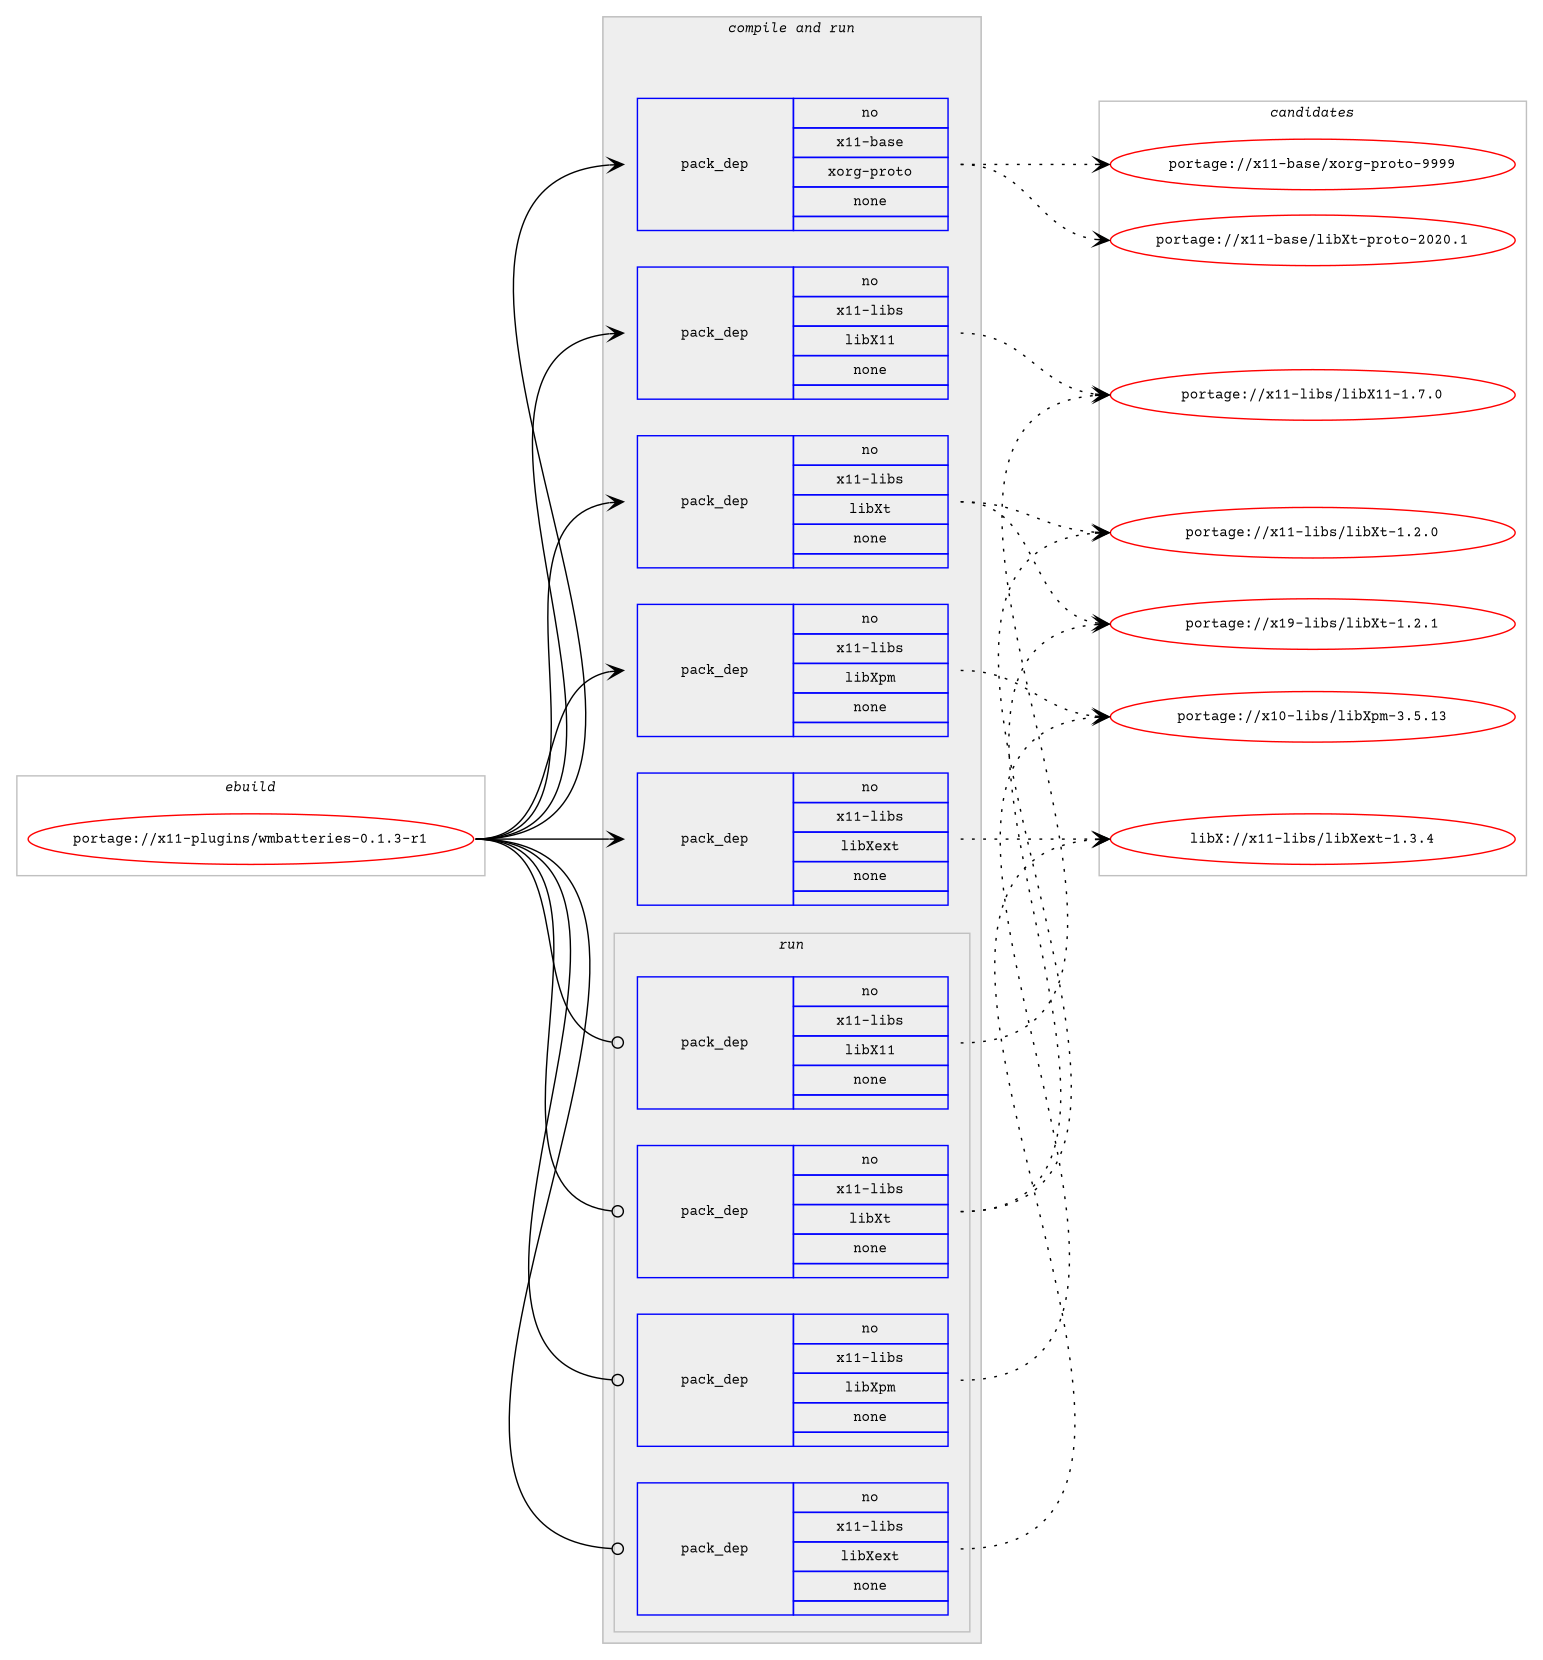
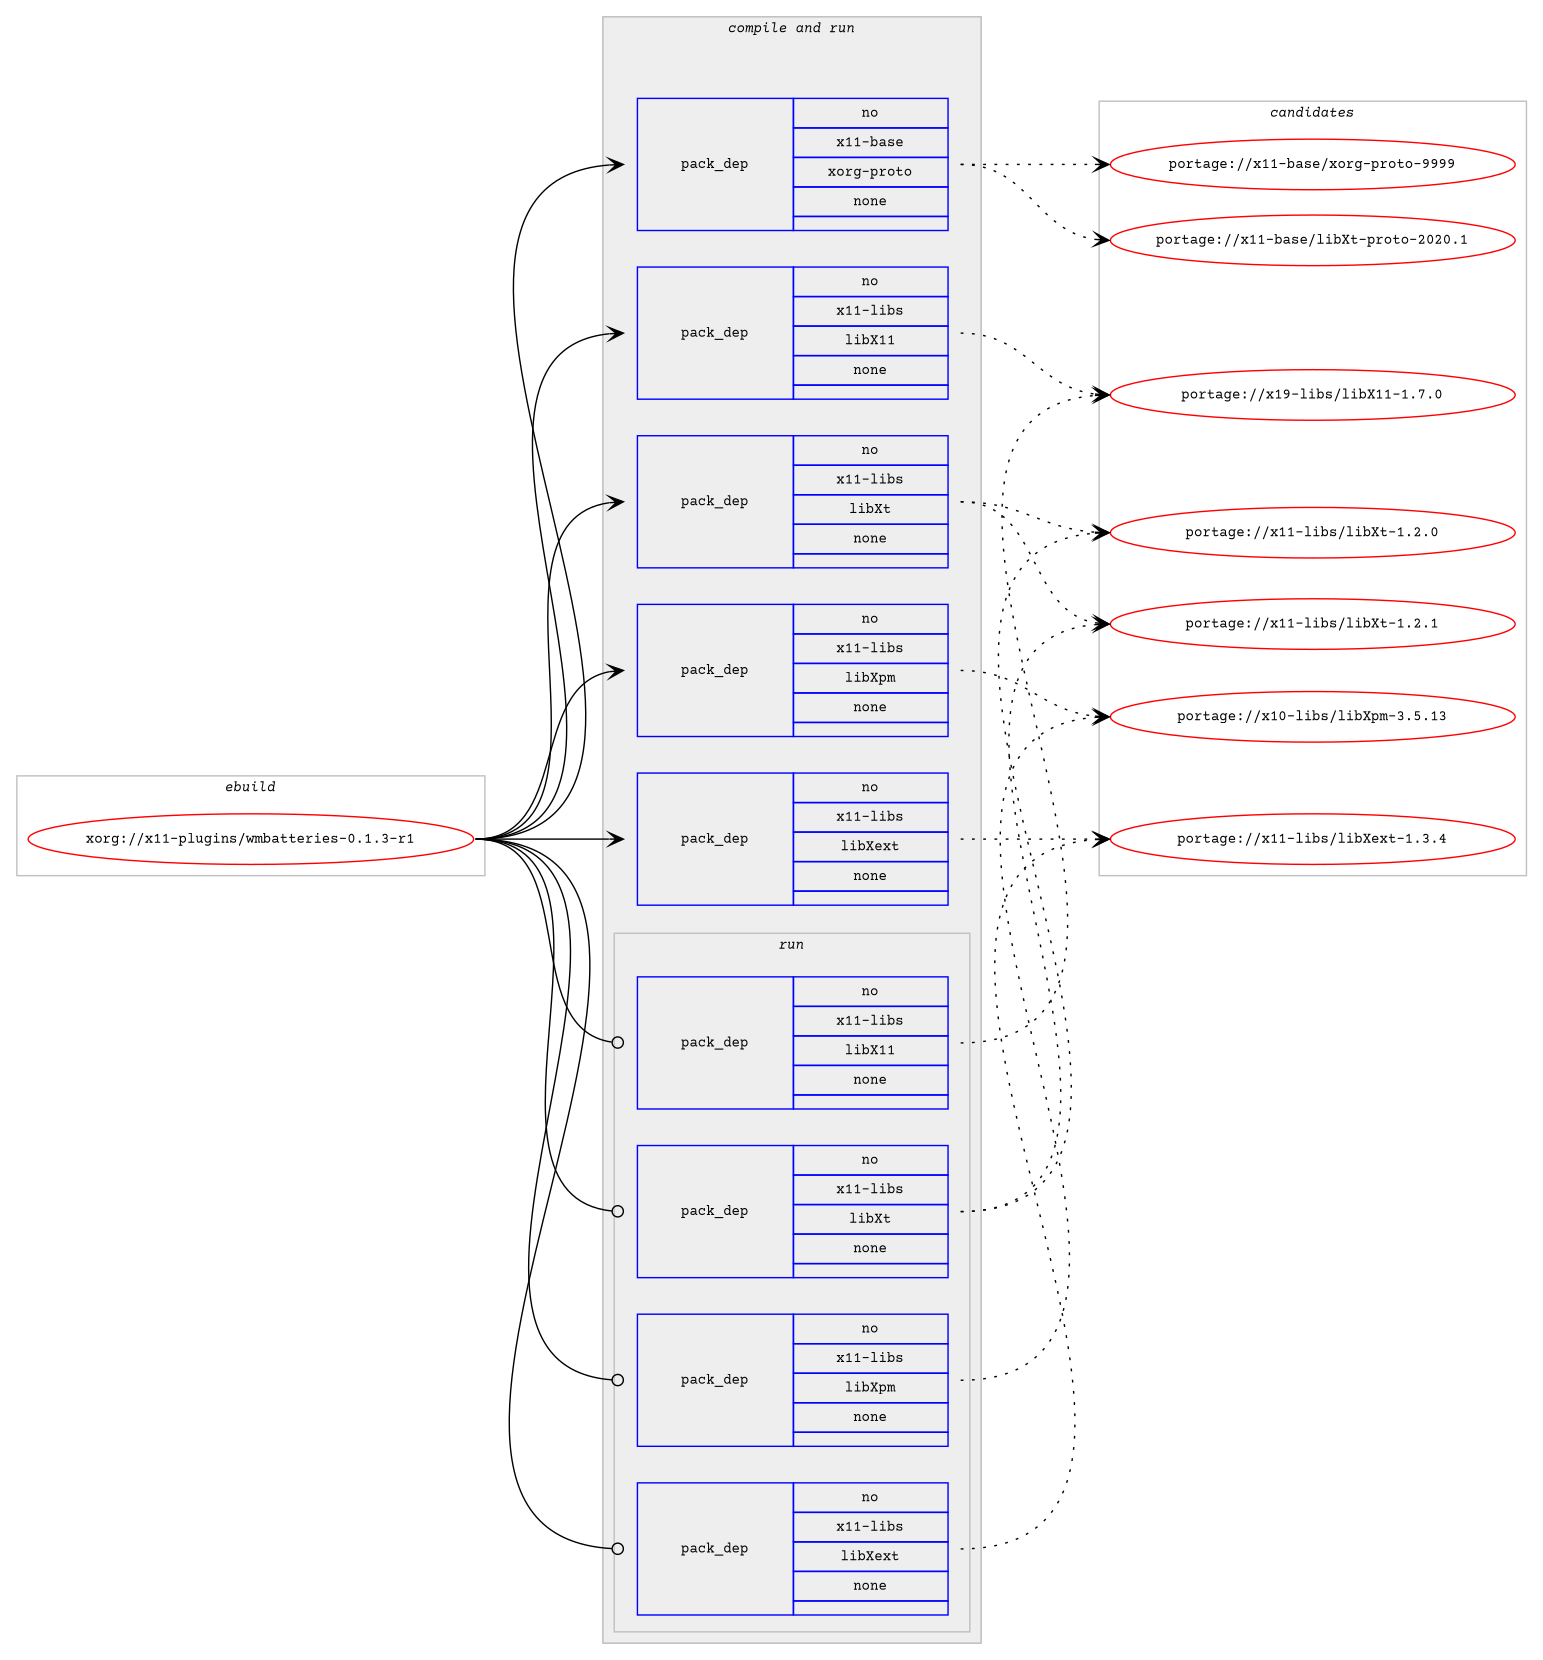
(1313, 395) -> (1313, 395)
(1313, 624) -> (1313, 624)
(251, 839) -> (251, 839)
(1313, 839) -> (1313, 839)
